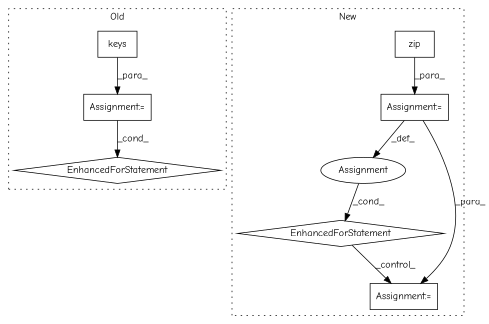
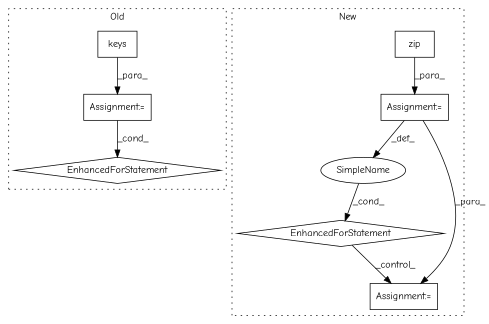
(363, 170) -> (363, 170)
